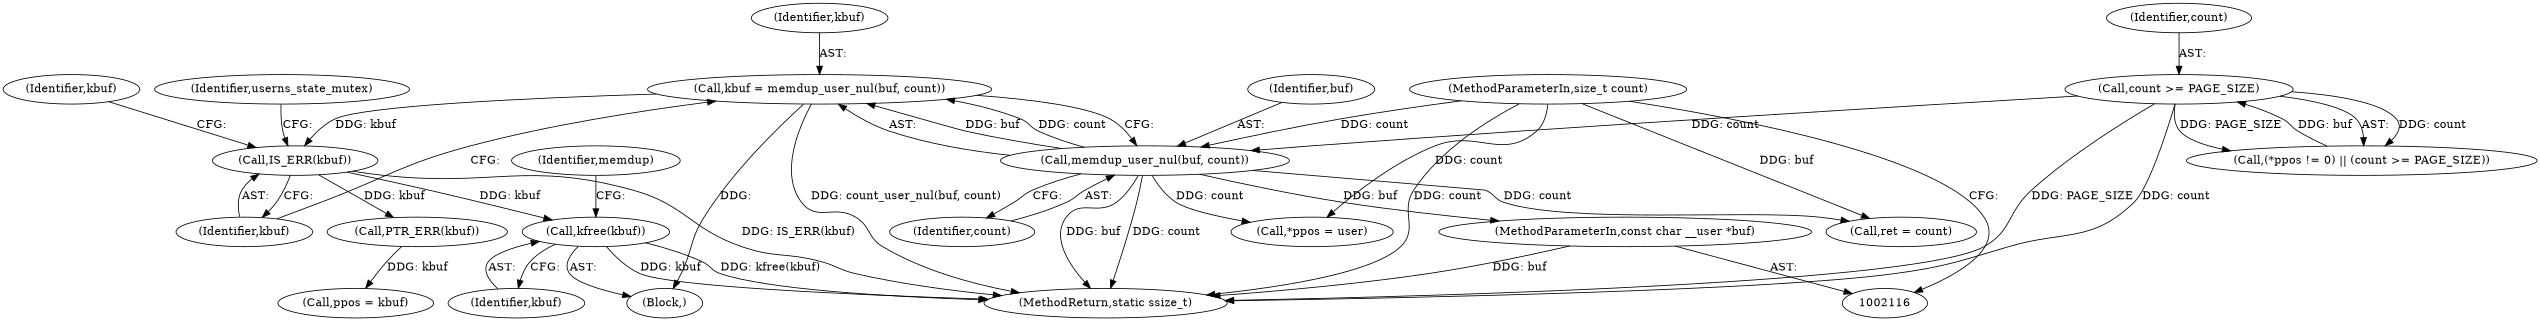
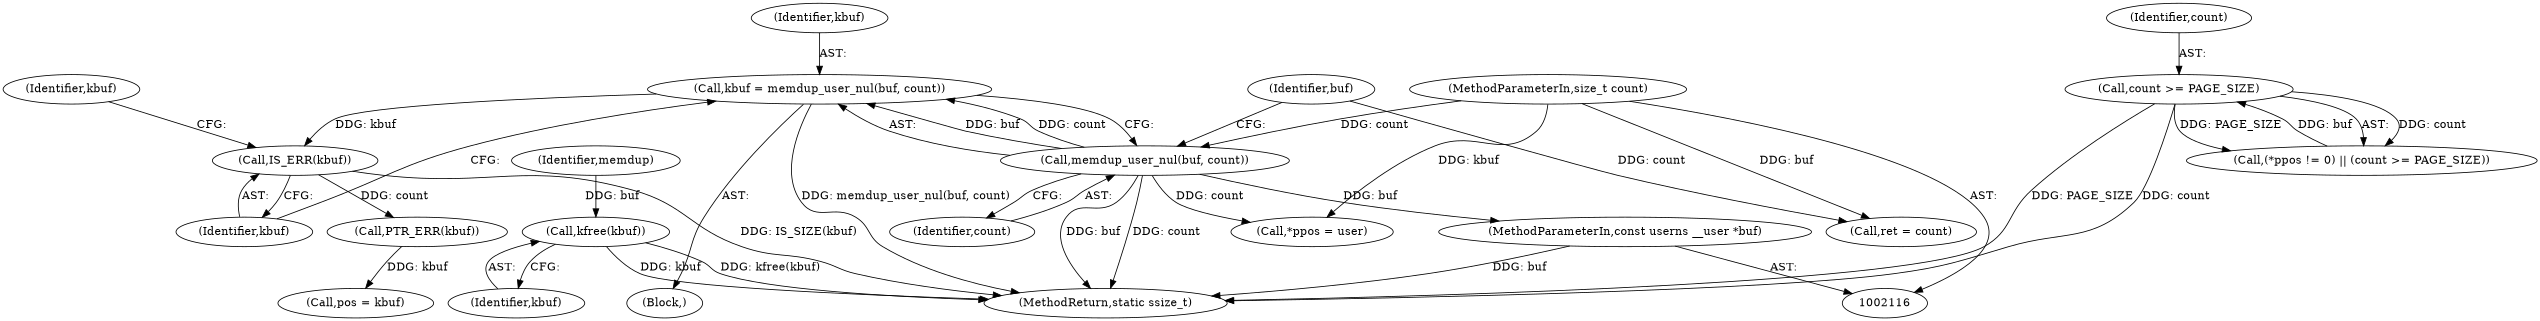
(282, 89) -> none
(1668, 121) -> none
(1253, 125) -> (1253, 125)
(1469, 161) -> (1469, 161)
(446, 194) -> none
(395, 196) -> (395, 196)
(613, 196) -> (613, 196)
(738, 196) -> (738, 196)
(906, 196) -> (906, 196)
(1986, 196) -> (1986, 196)
(1544, 210) -> (1592, 169)
(799, 232) -> (799, 232)
(1625, 232) -> (1625, 232)
(1402, 245) -> none
(580, 281) -> none
(356, 303) -> (356, 303)
